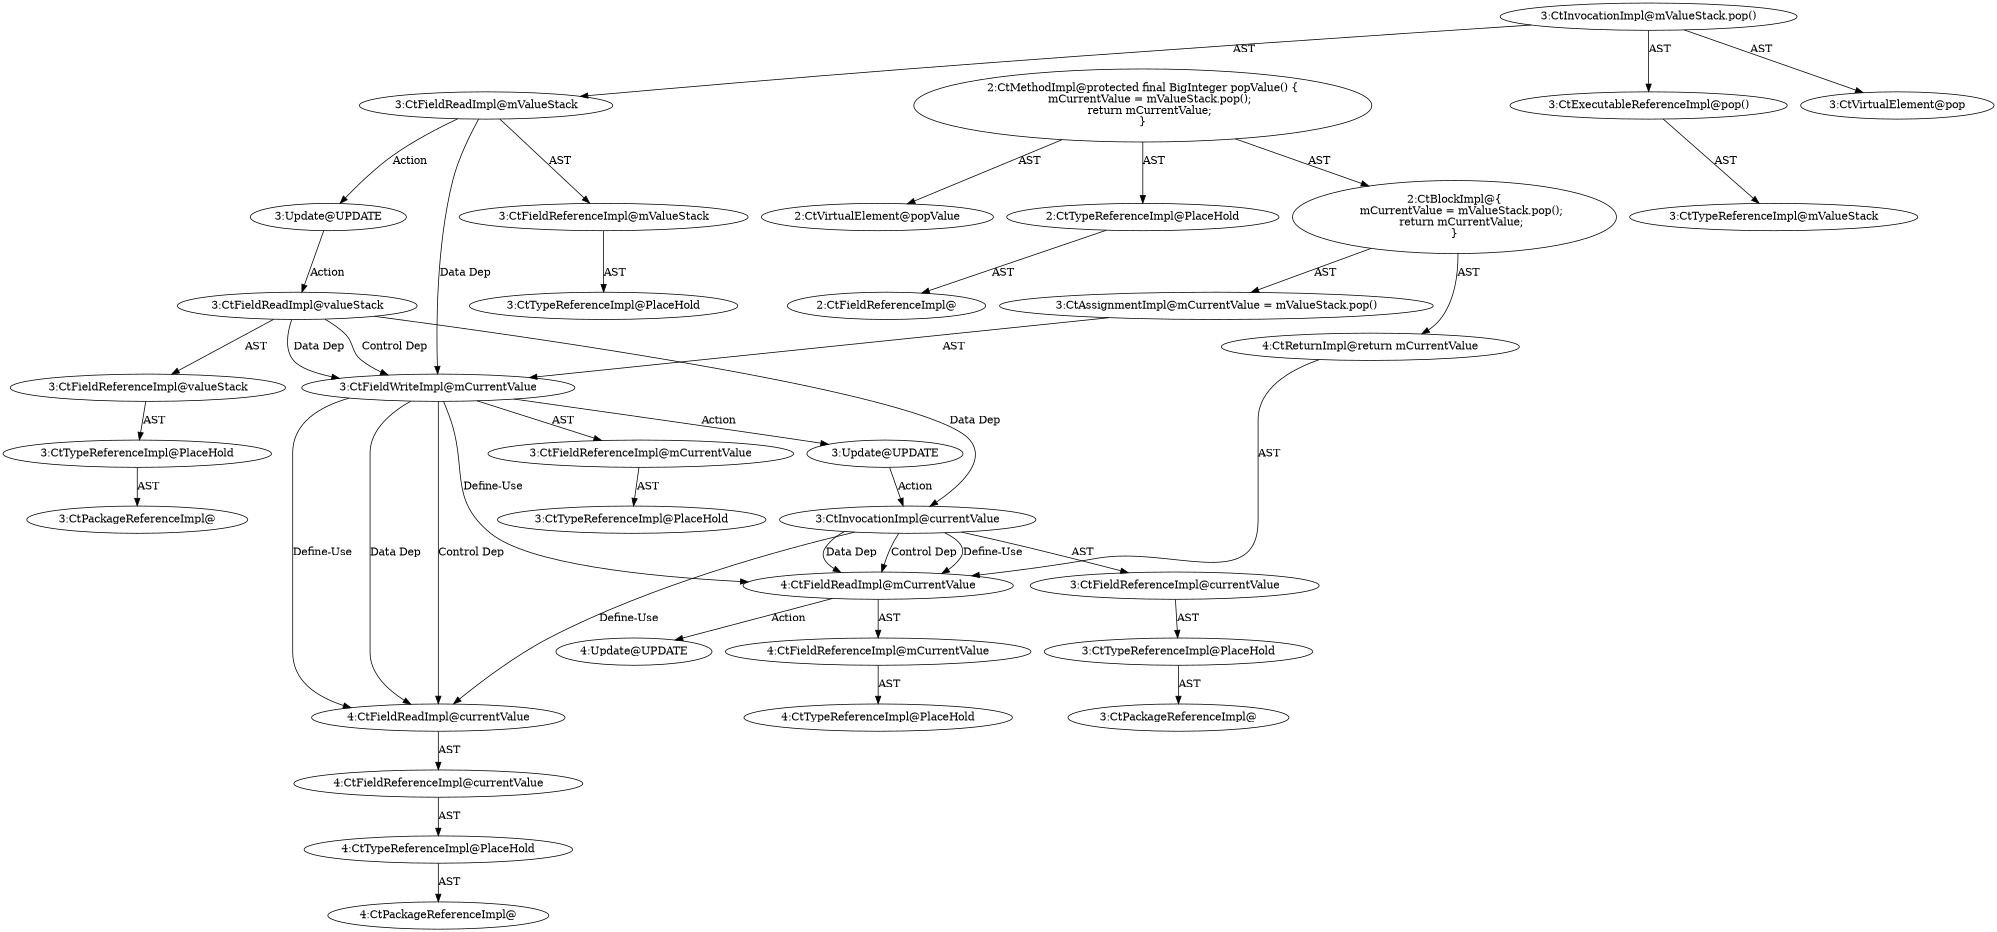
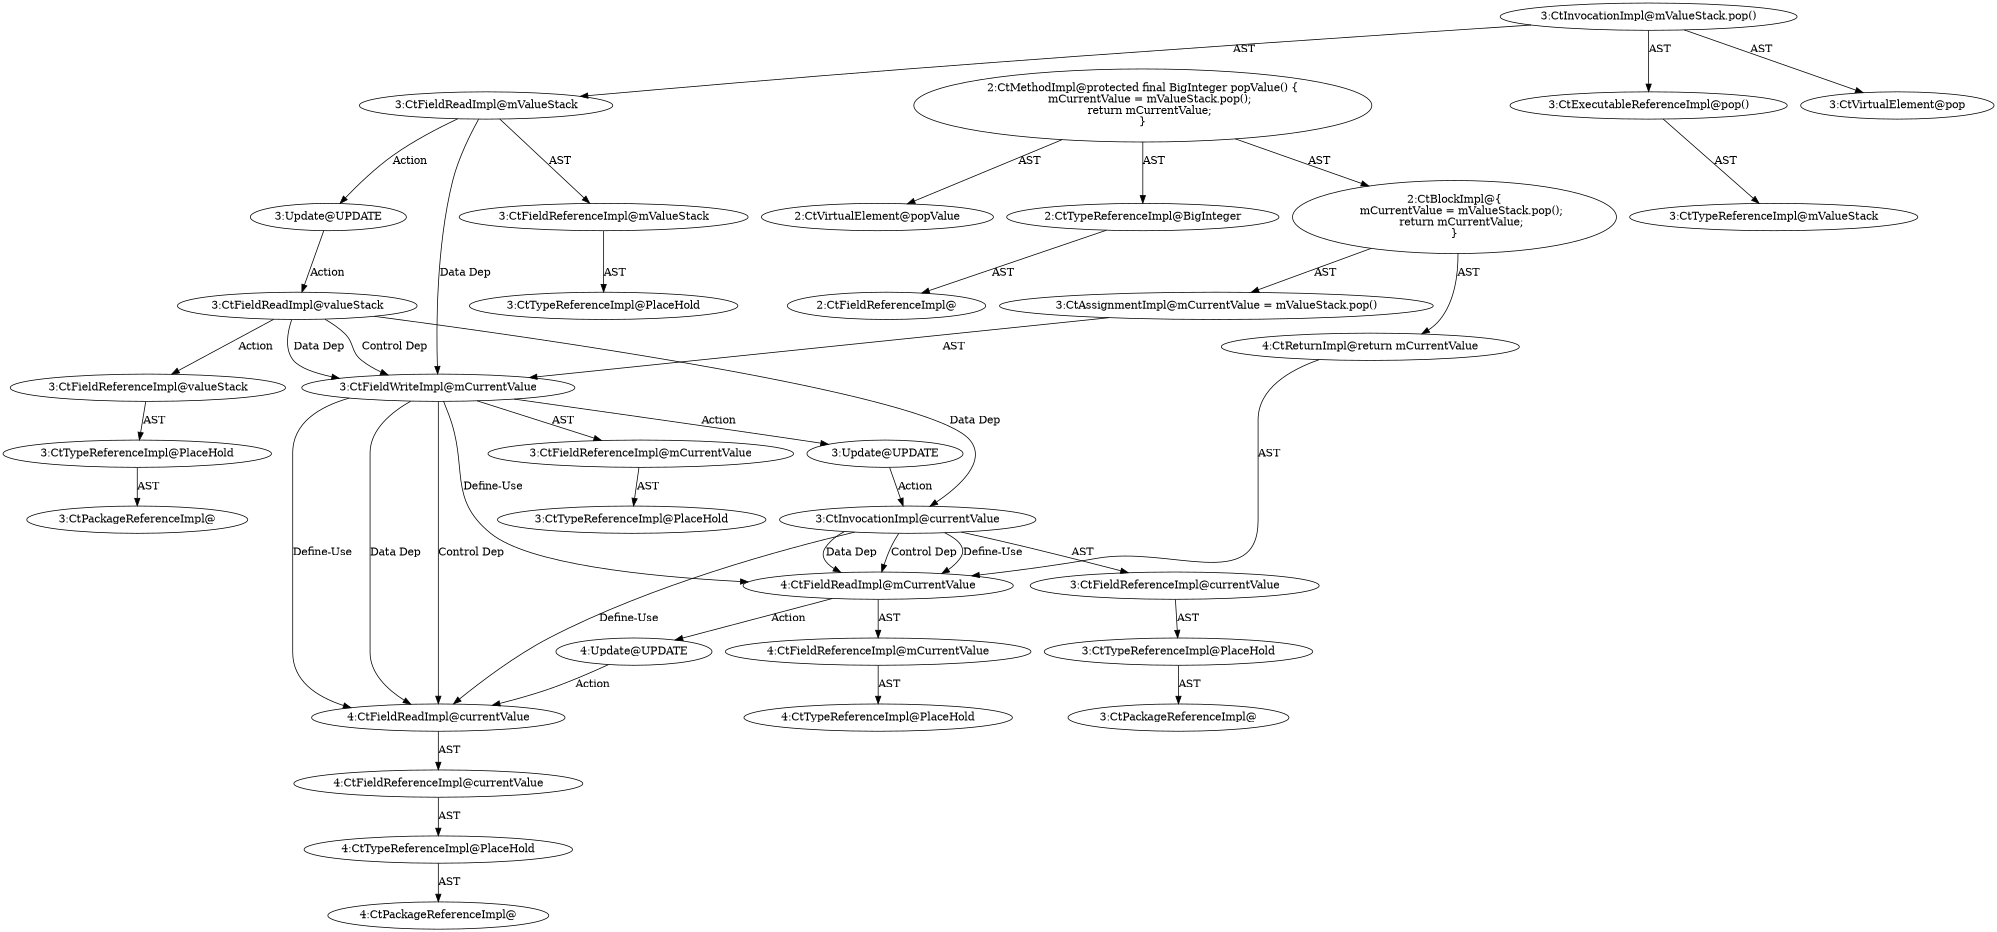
(1143, 217) -> (1143, 217)
(256, 347) -> (256, 347)
none -> (555, 687)
